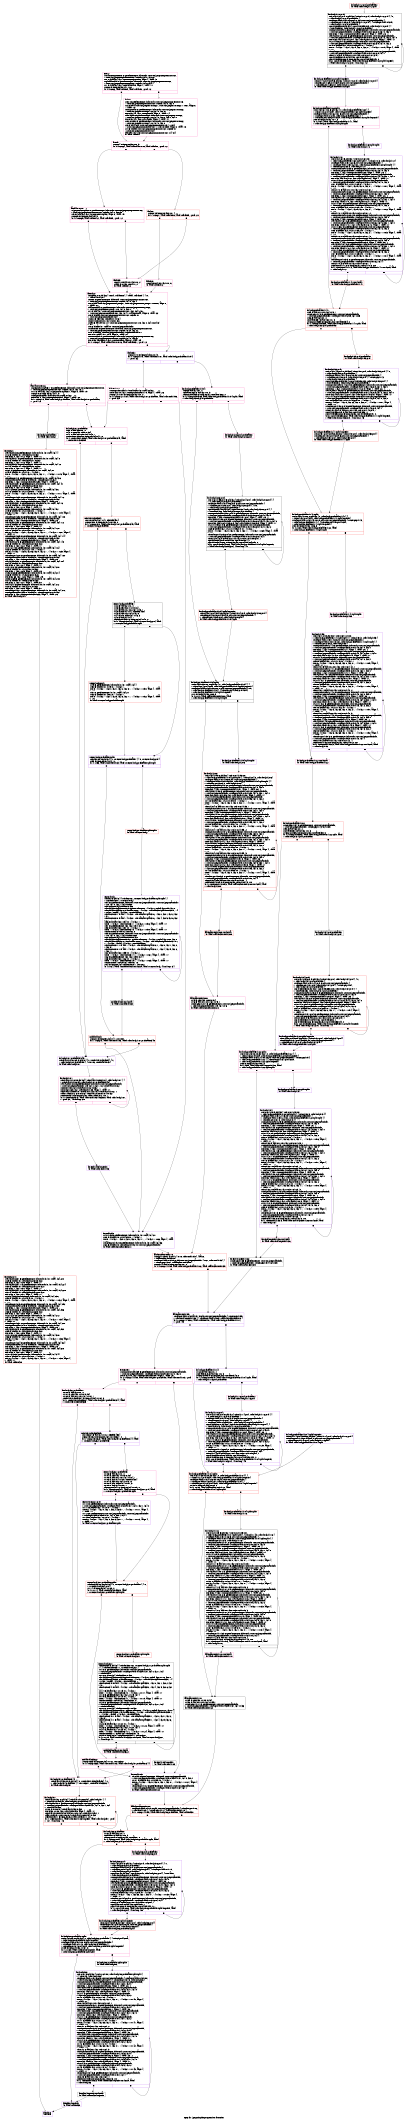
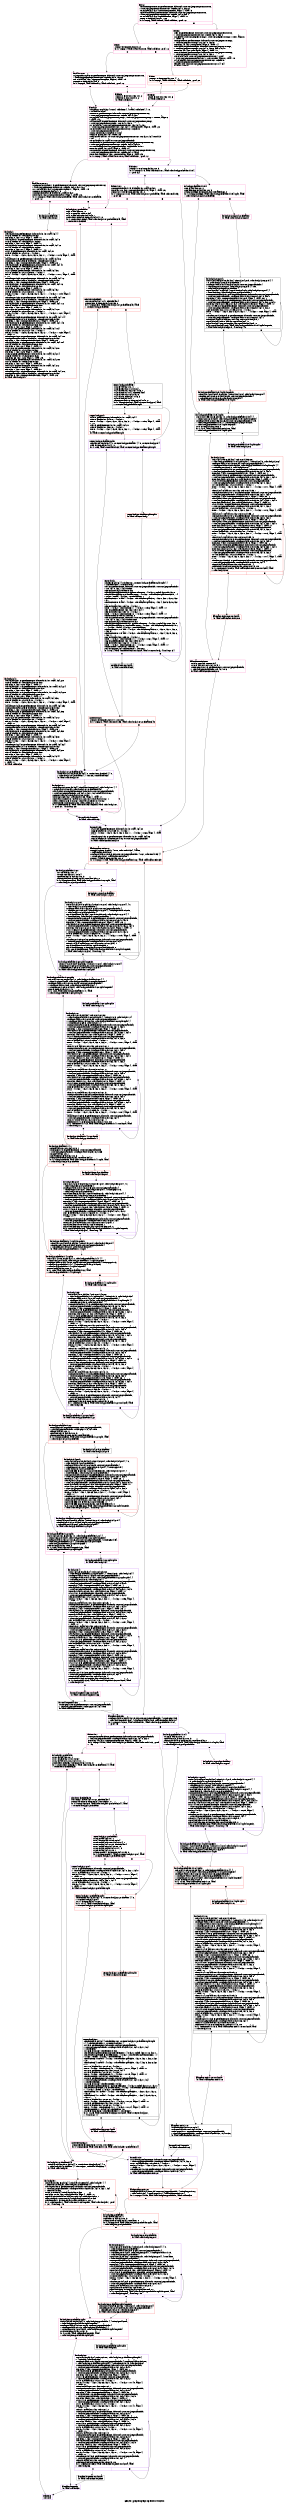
(146, 138) -> none
none -> (86, 878)
(223, 1468) -> (206, 1836)
